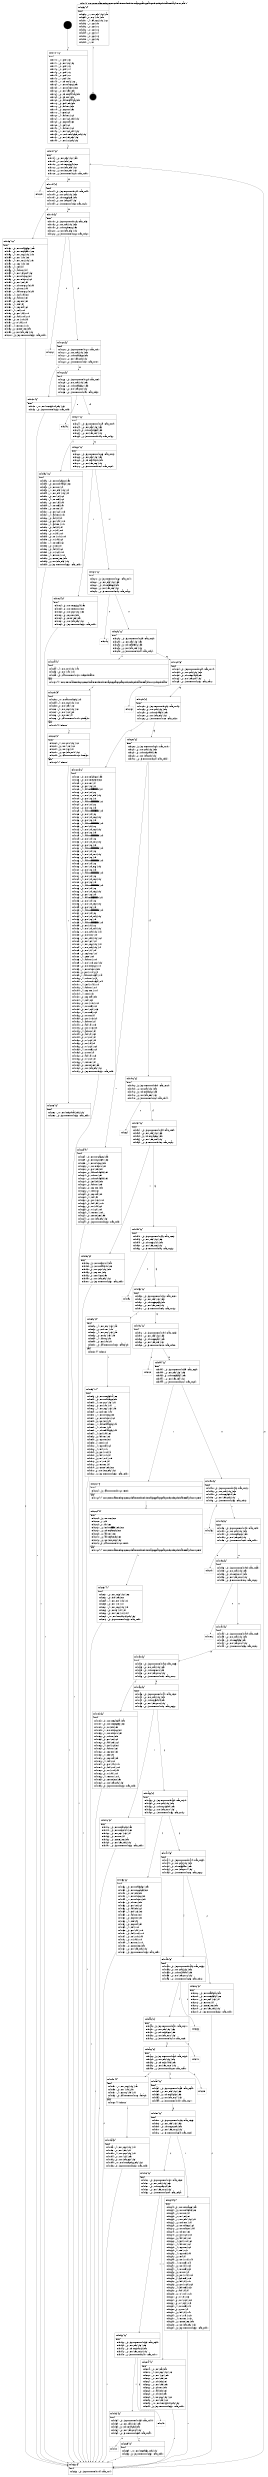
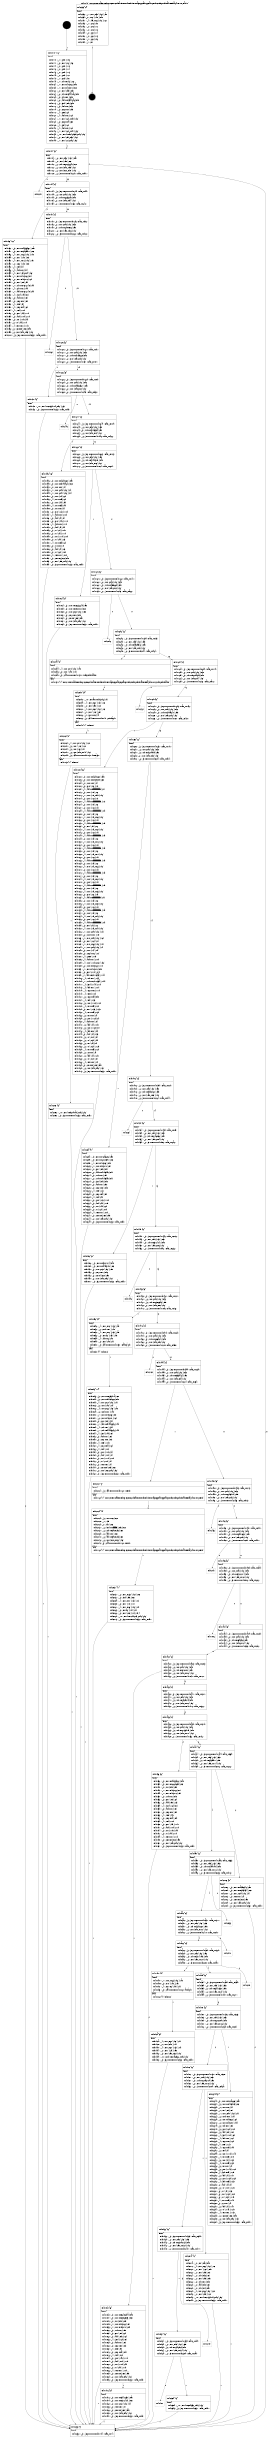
(144, 1764) -> (123, 2385)
